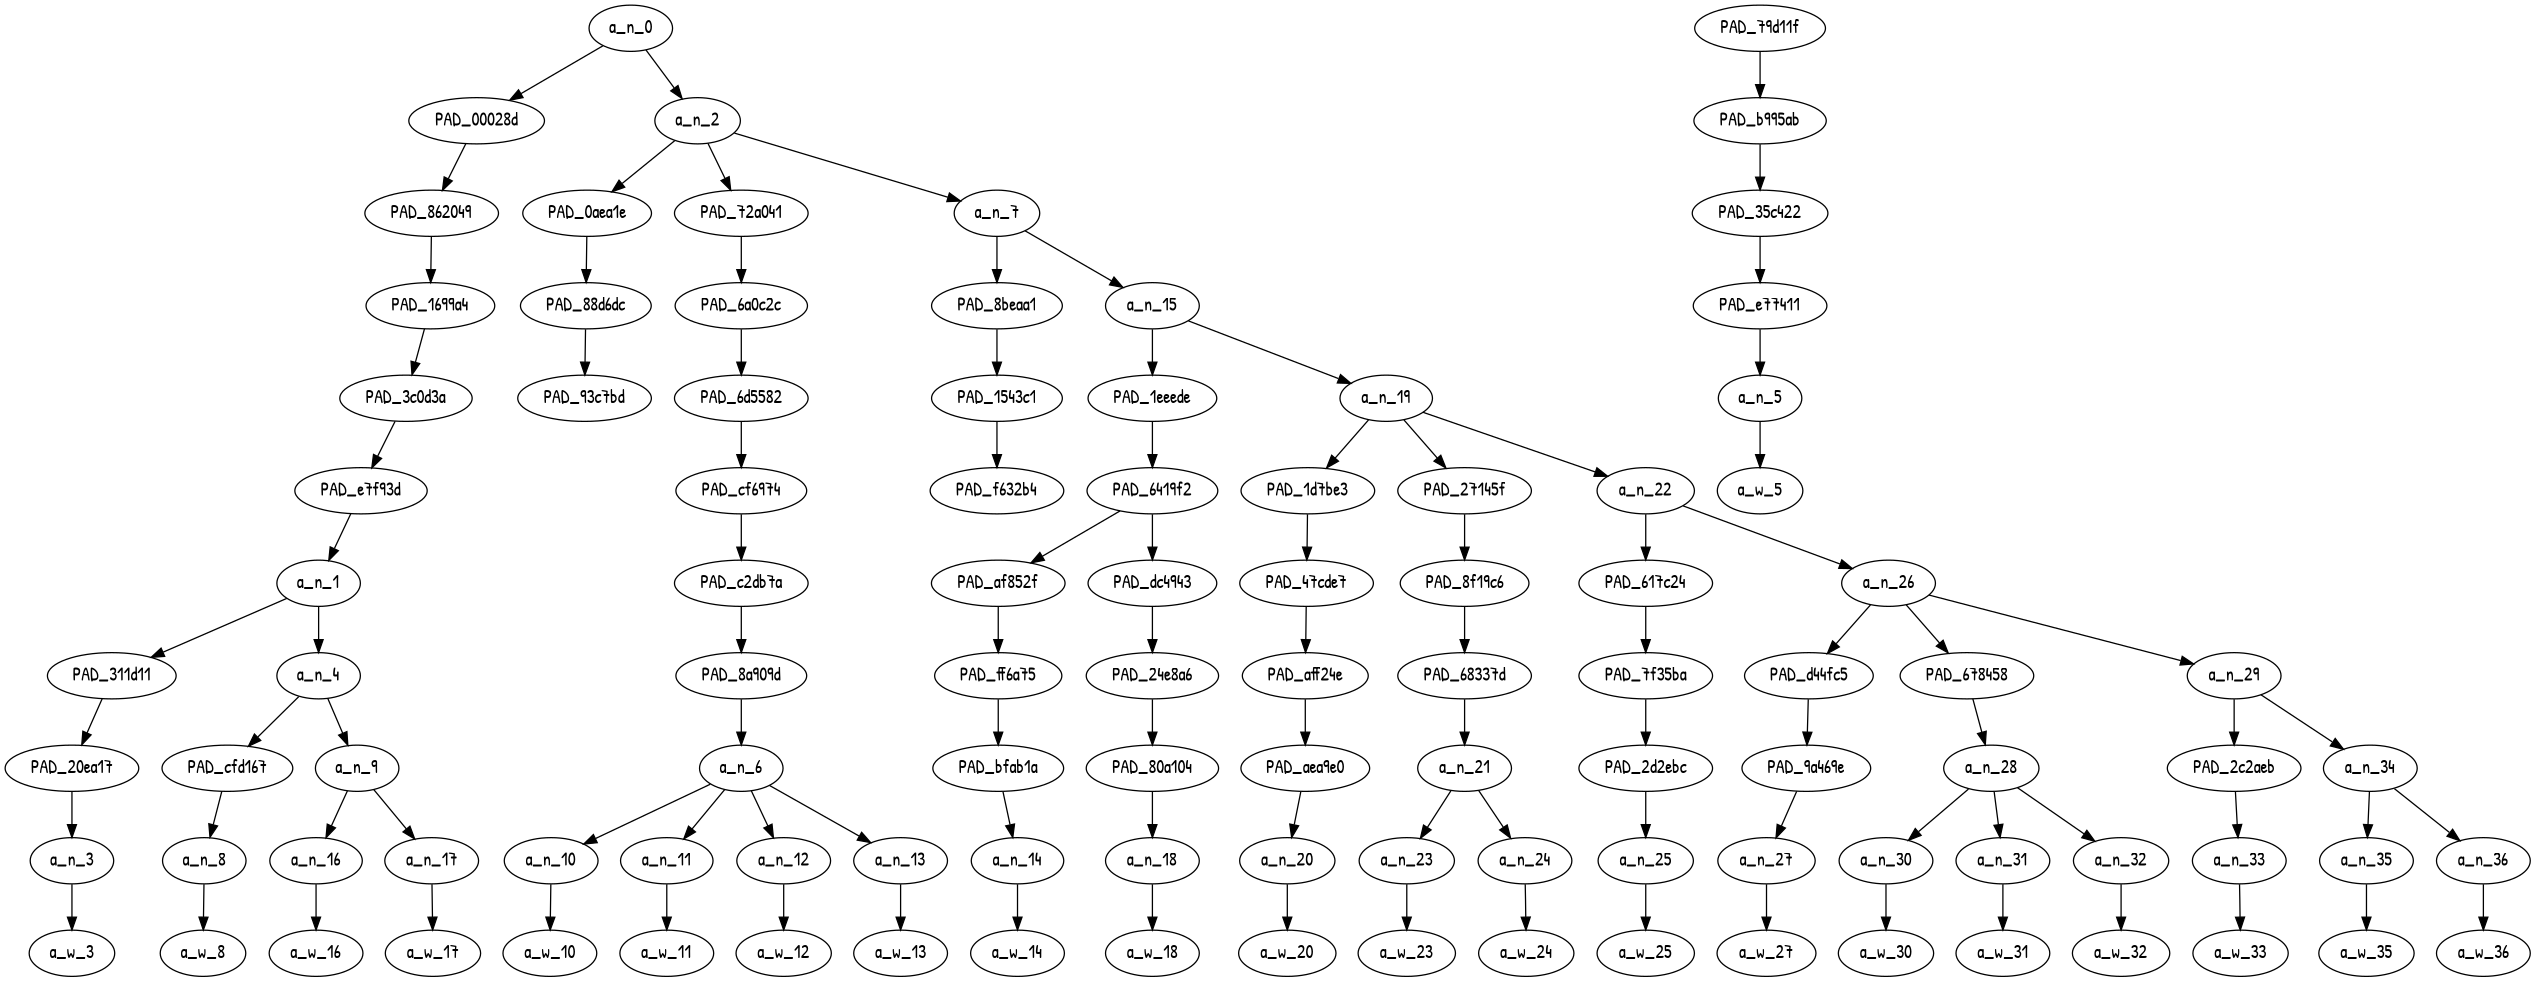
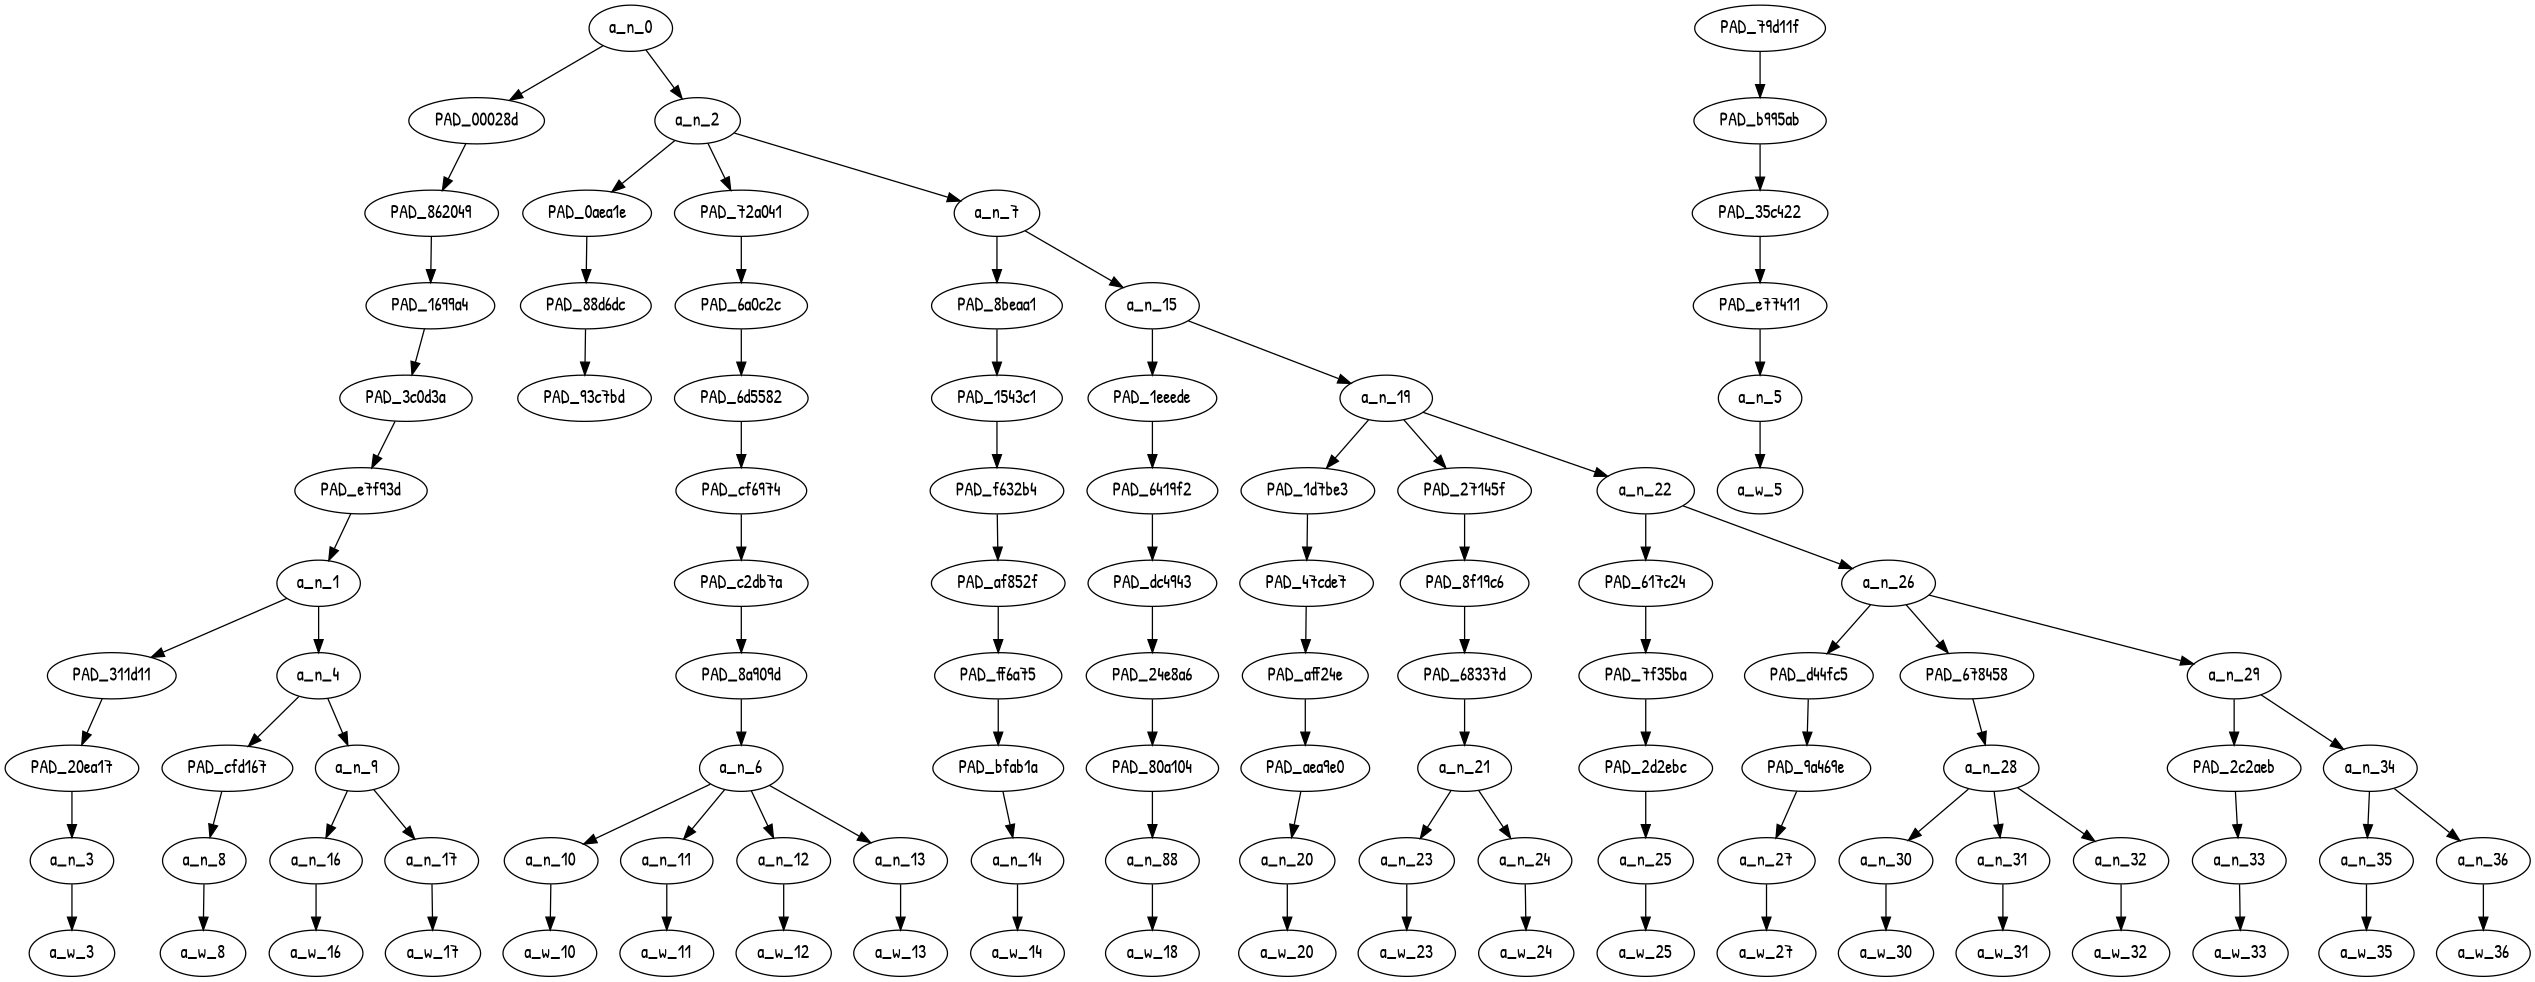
(1081, 534) -> (998, 531)
(1152, 861) -> (1152, 861)
